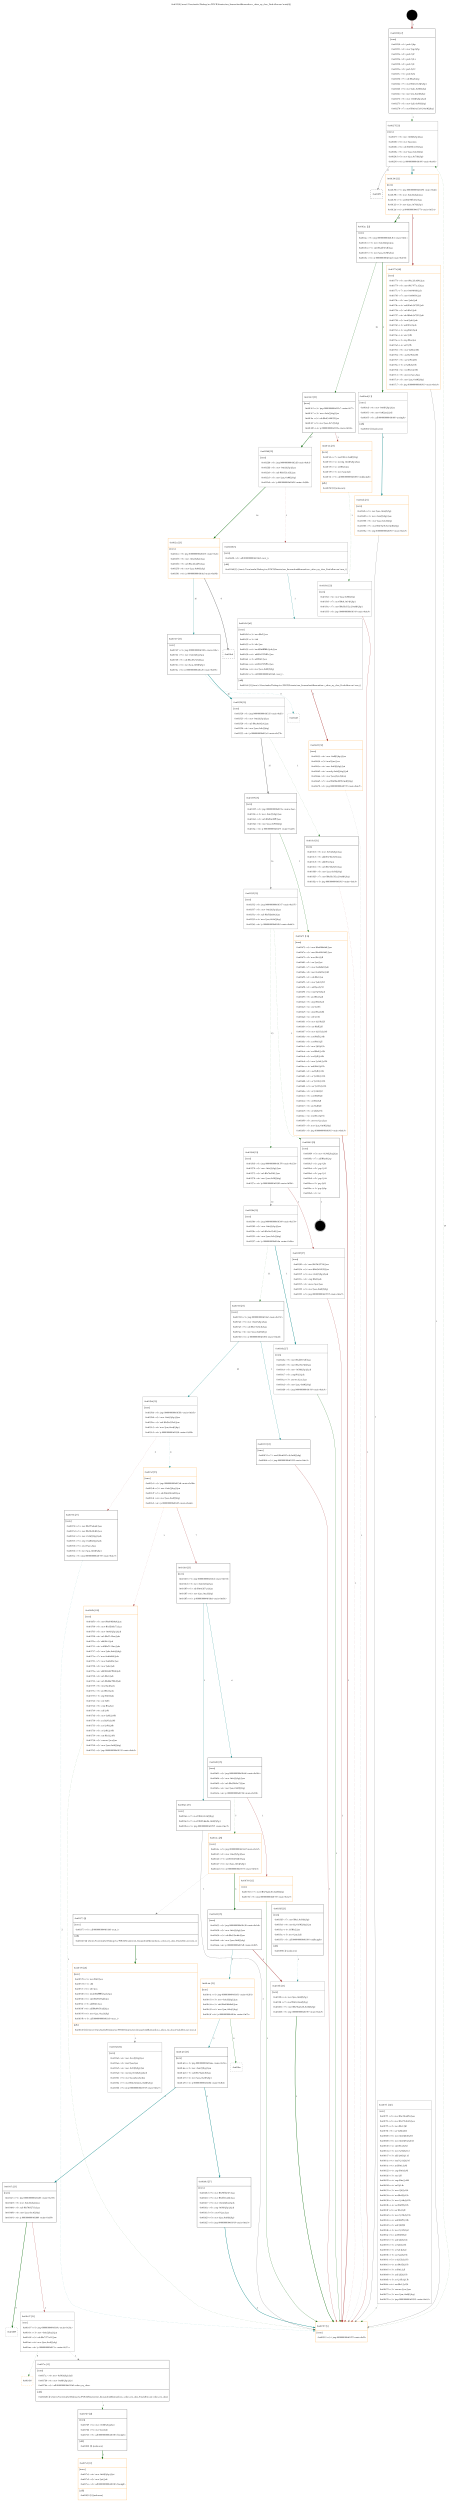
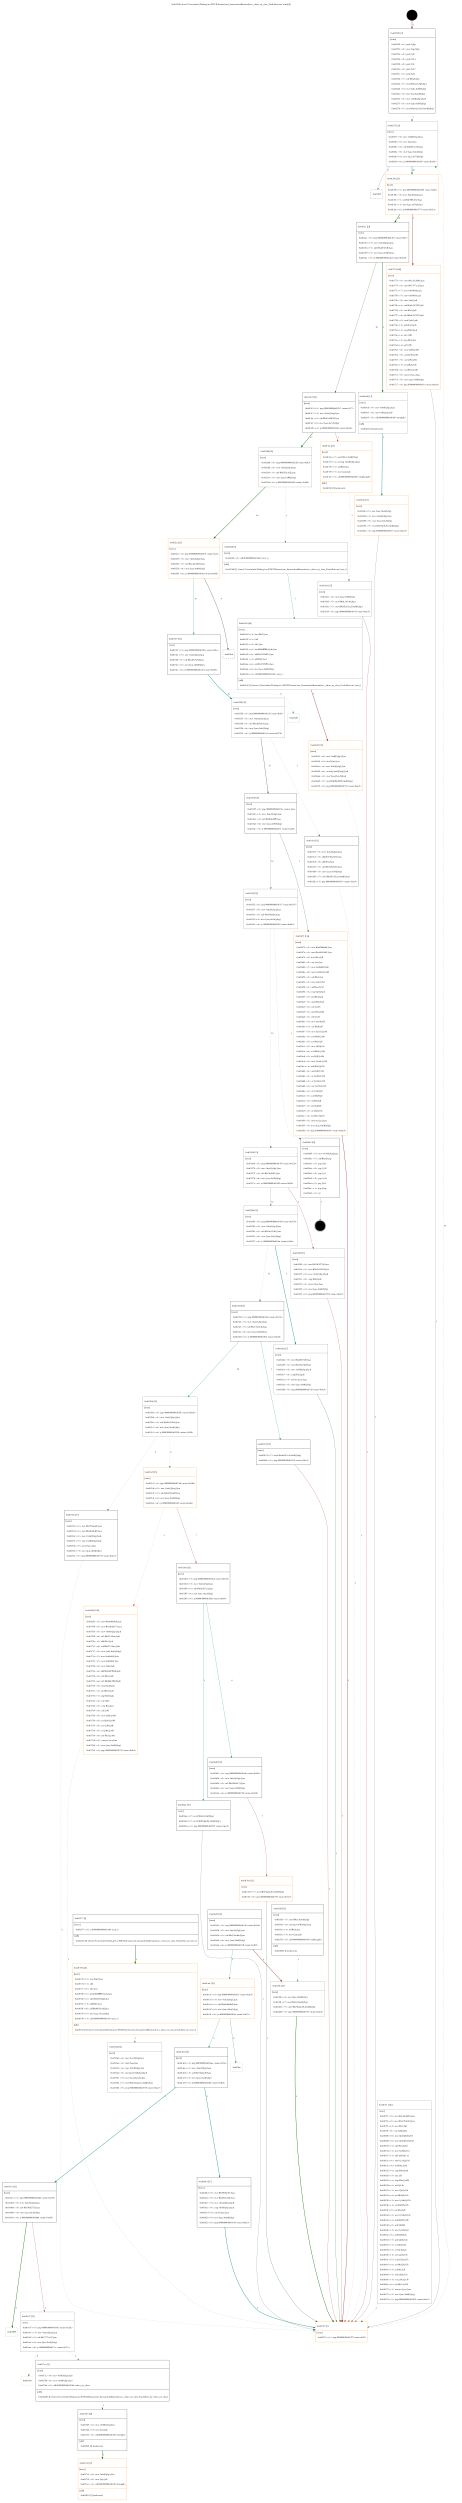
(235, 1853) -> none
